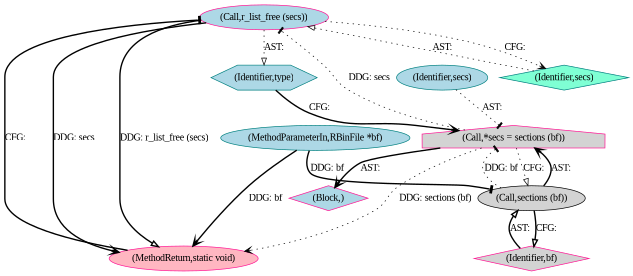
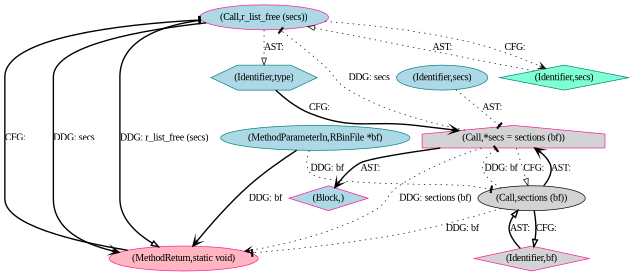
(387, 183) -> (387, 183)
none -> (379, 238)
